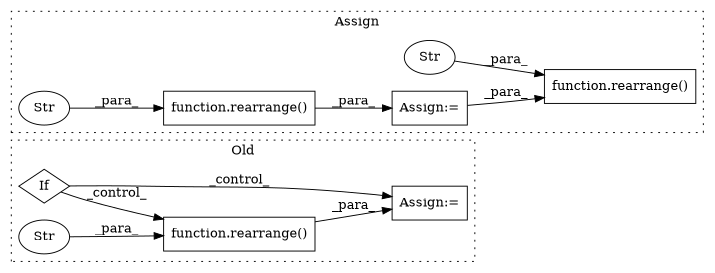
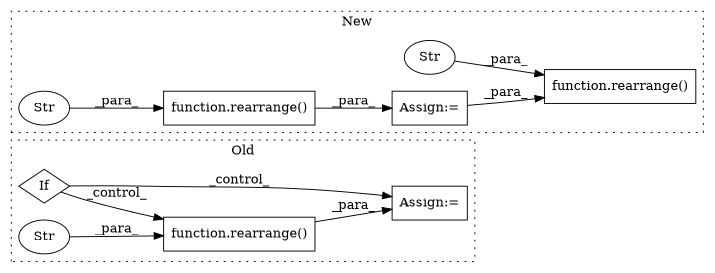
(357, 22) -> (357, 22)
